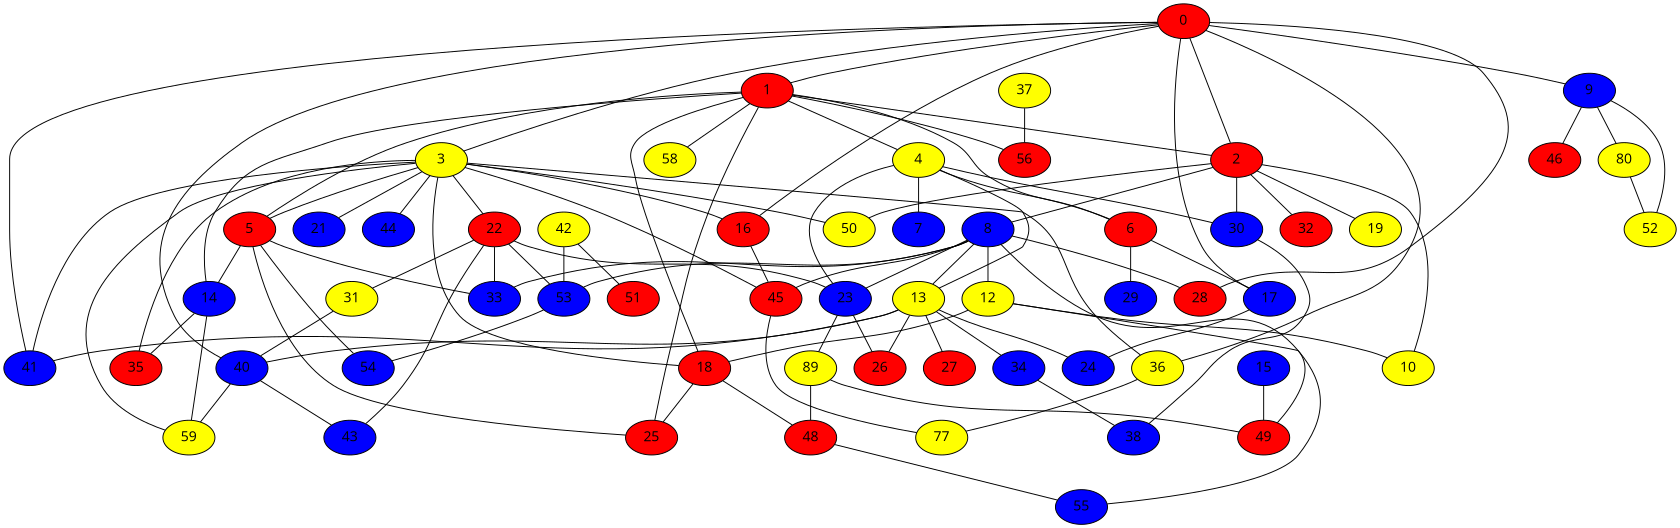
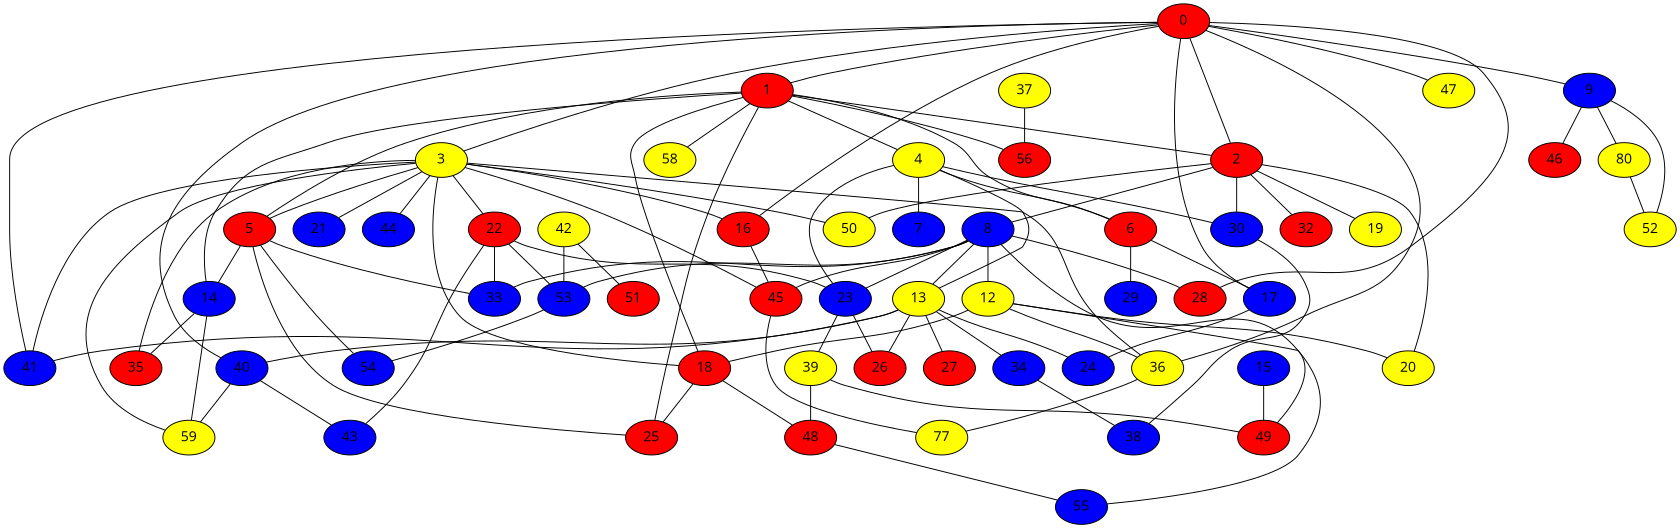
none -> (1449, 91)
(352, 299) -> none
none -> (1074, 333)
(811, 368) -> (811, 368)
(1408, 368) -> (1408, 368)
